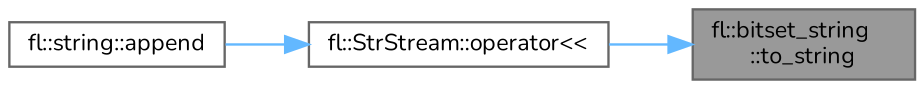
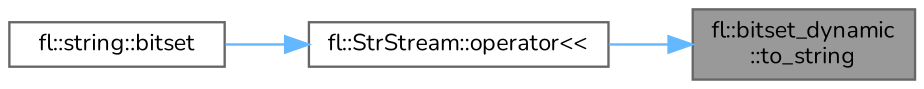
(117, 44) -> (117, 44)
(804, 44) -> (804, 44)
